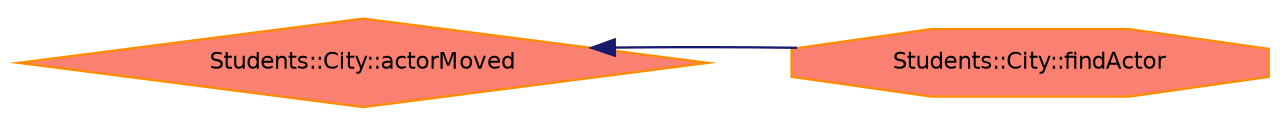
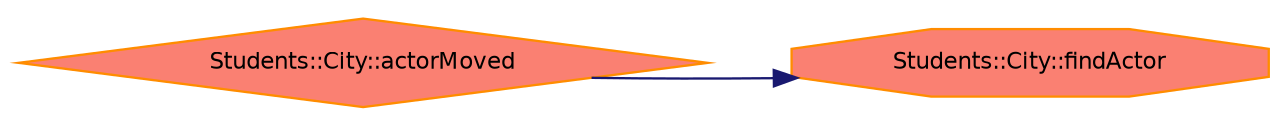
(706, 47) -> (683, 79)
